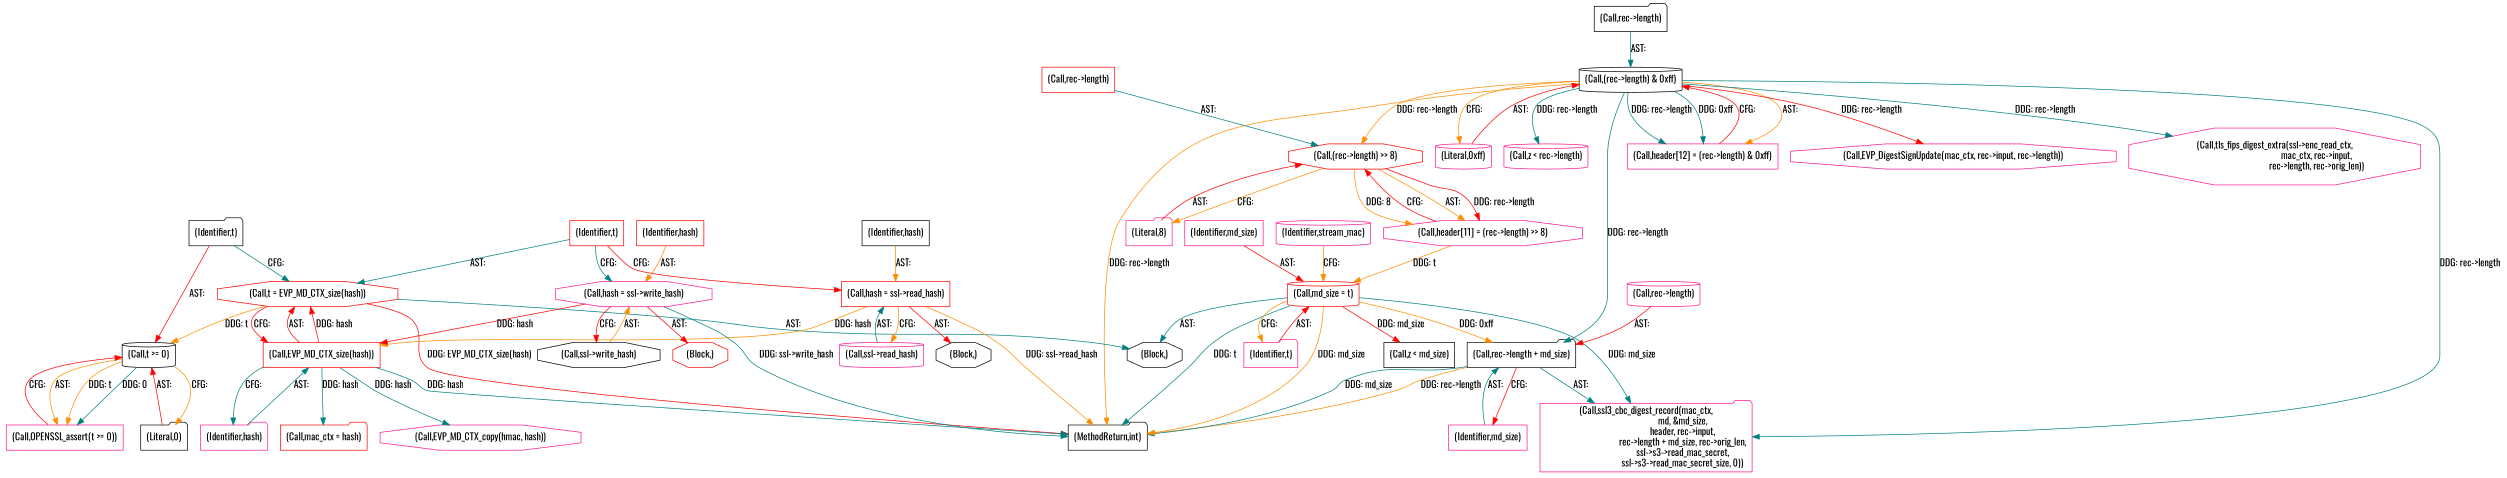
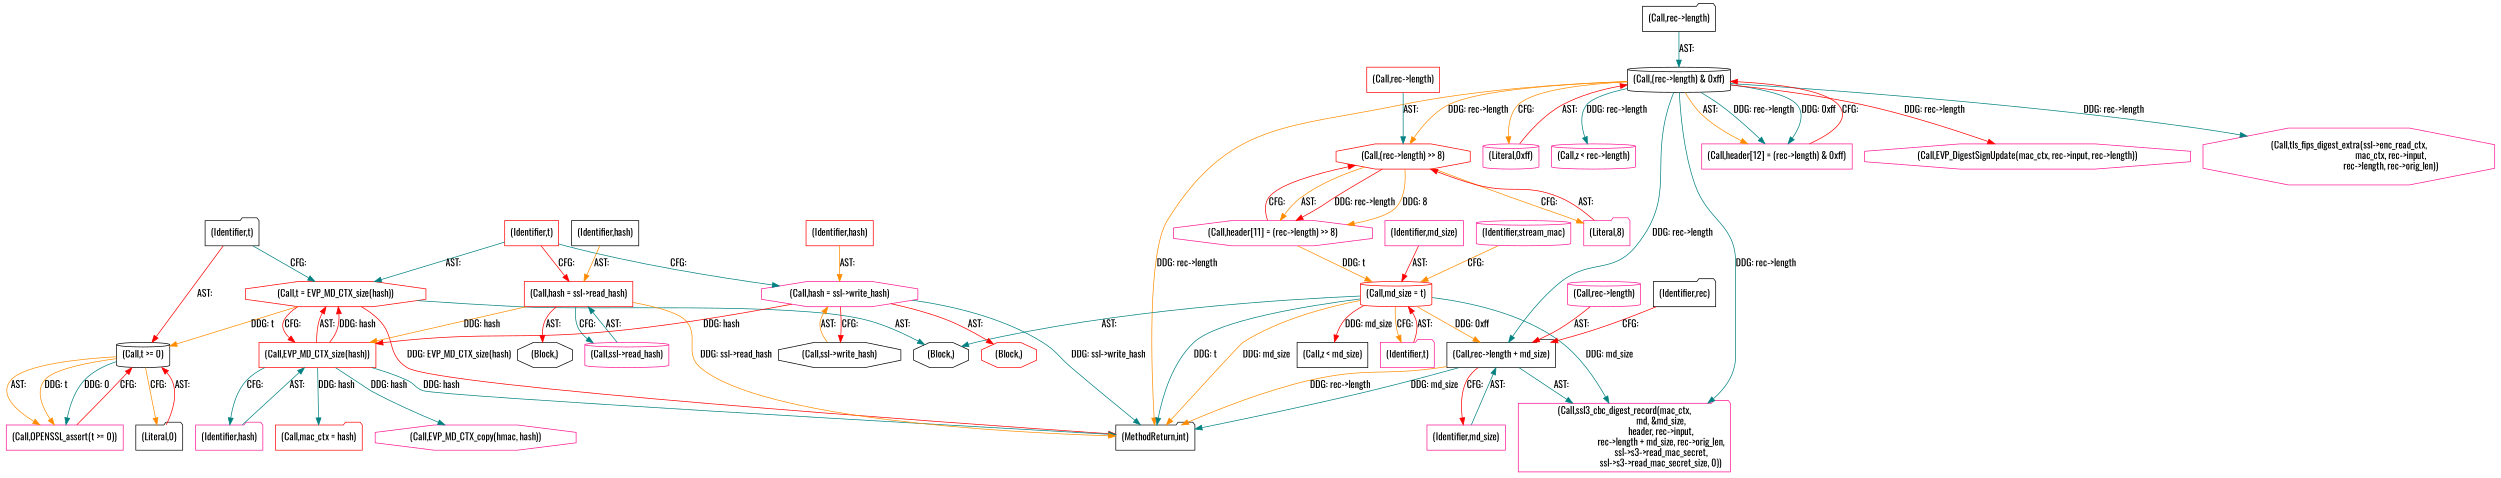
none -> (1685, 294)
(898, 322) -> (577, 325)
